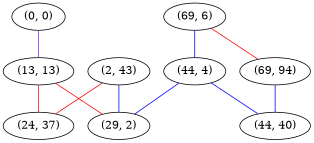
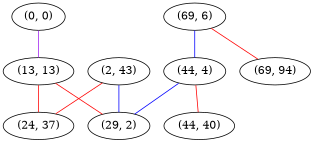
(235, 98) -> (197, 99)
(275, 99) -> none
